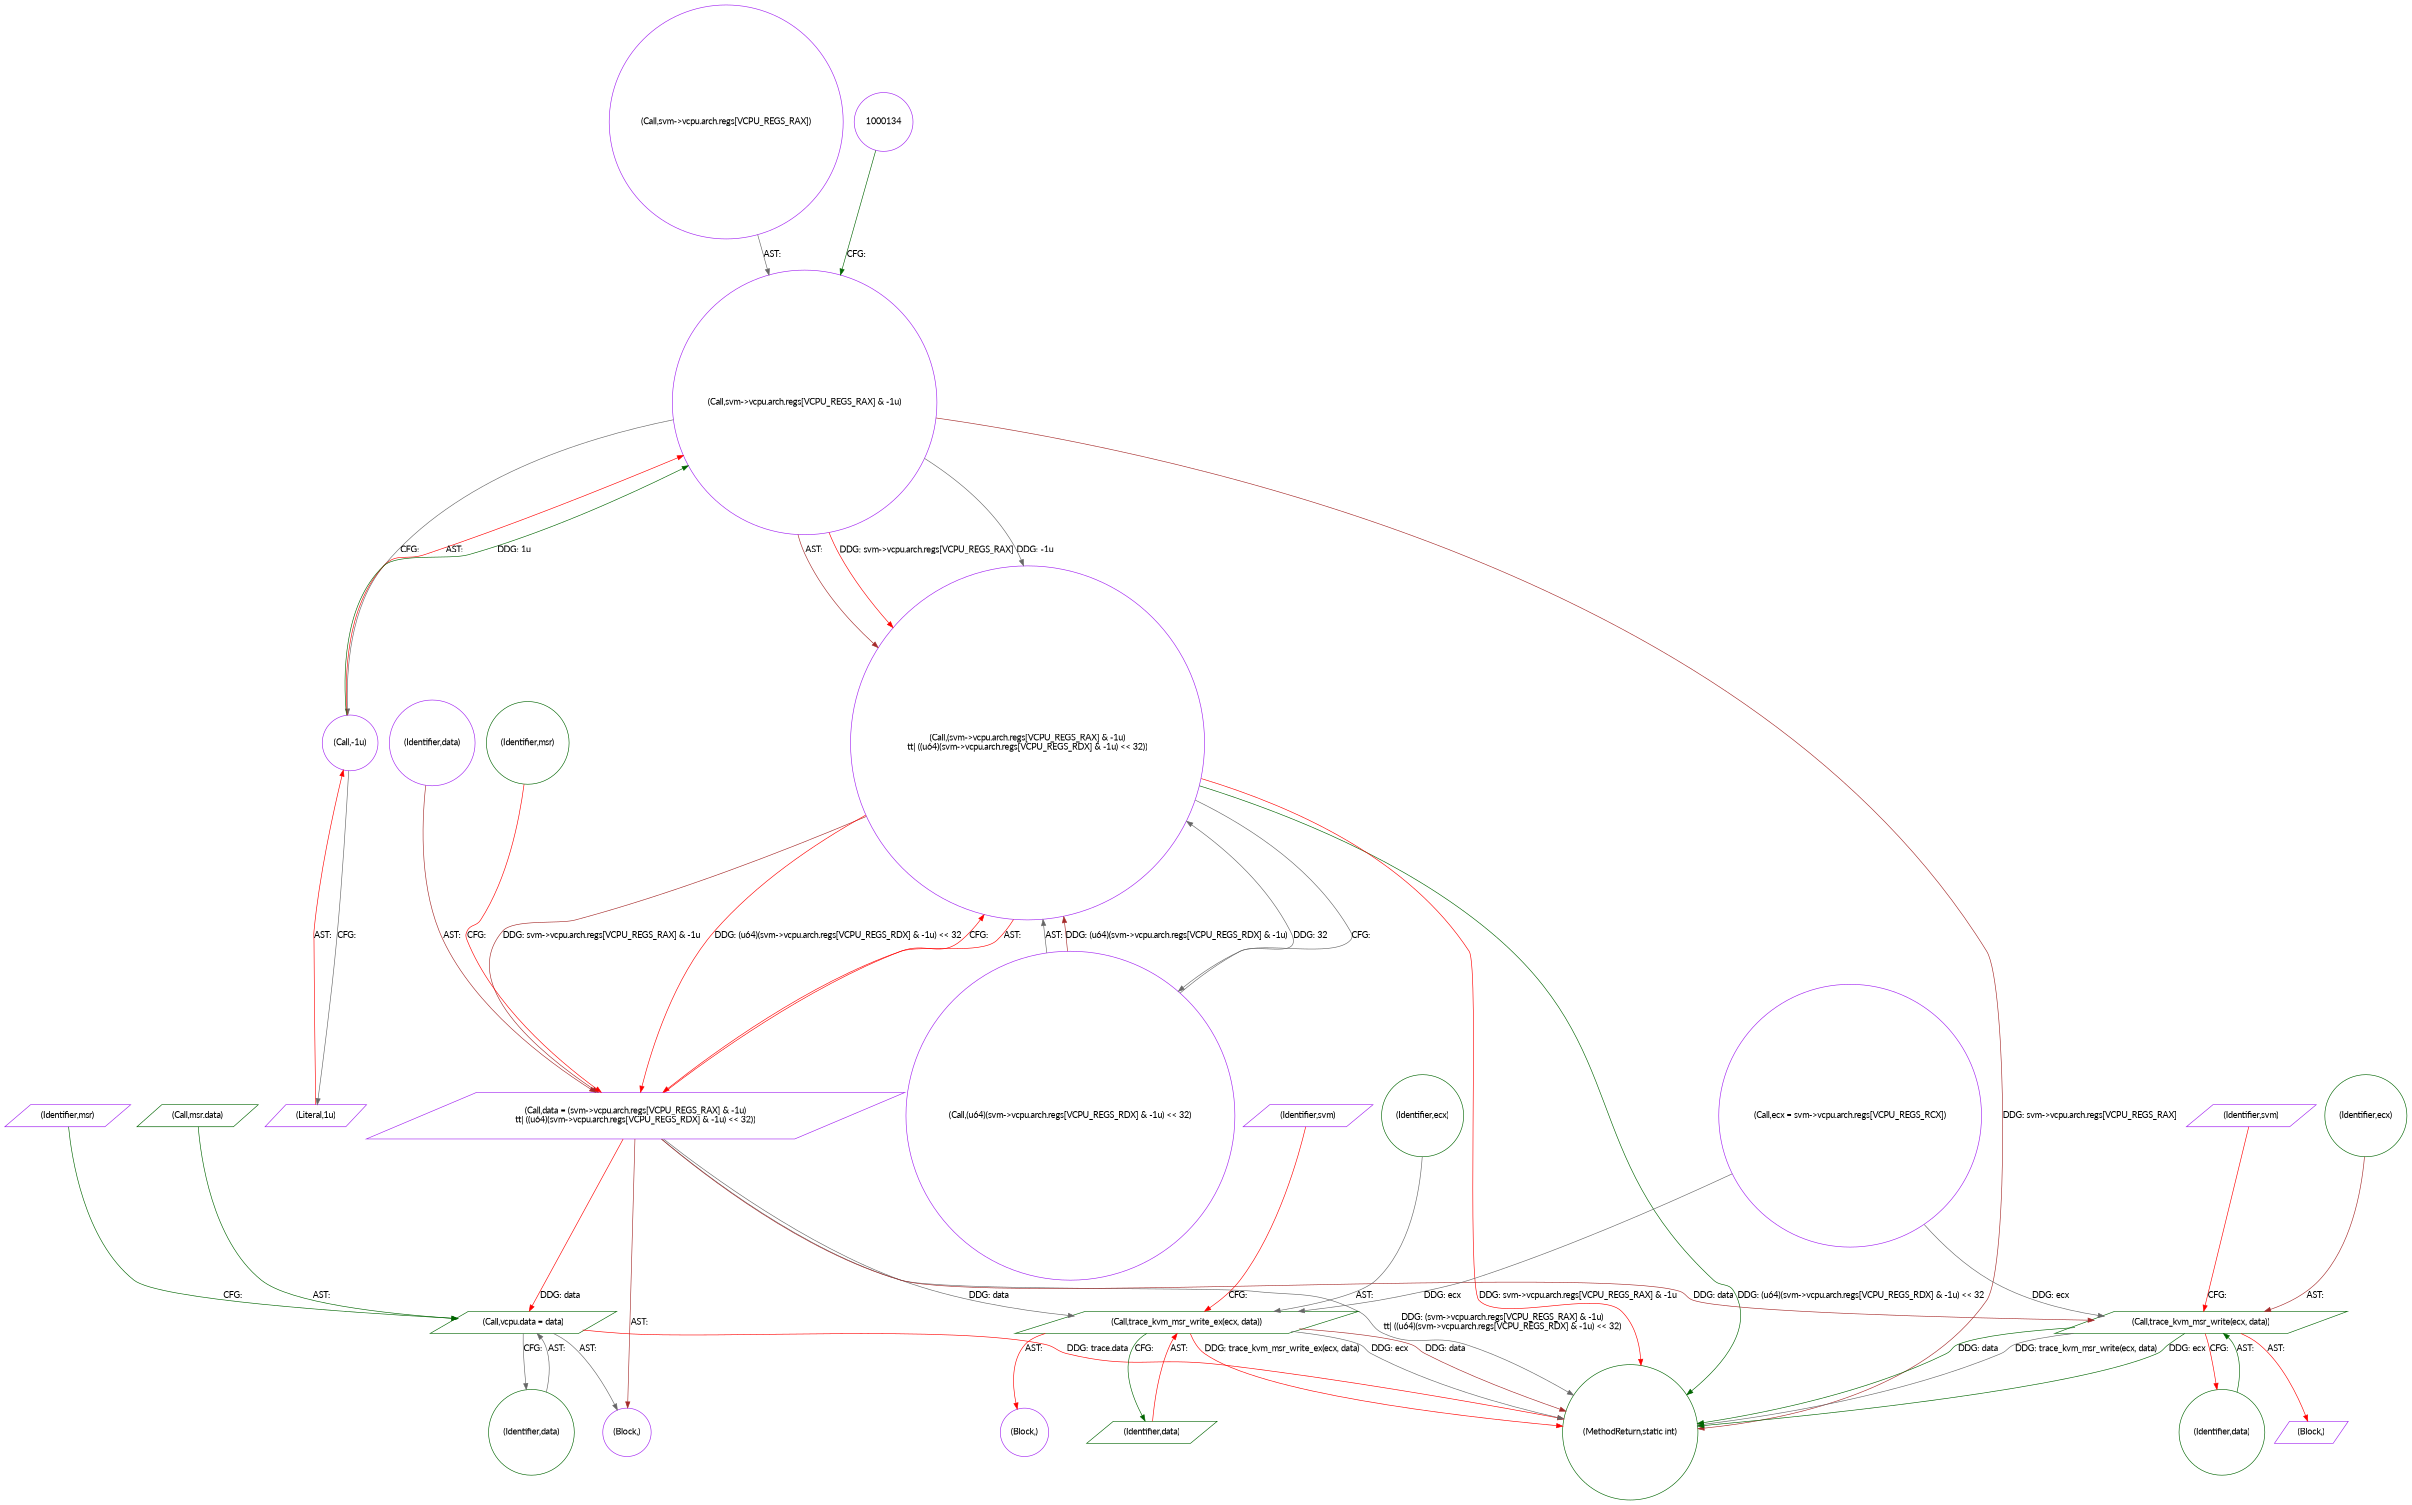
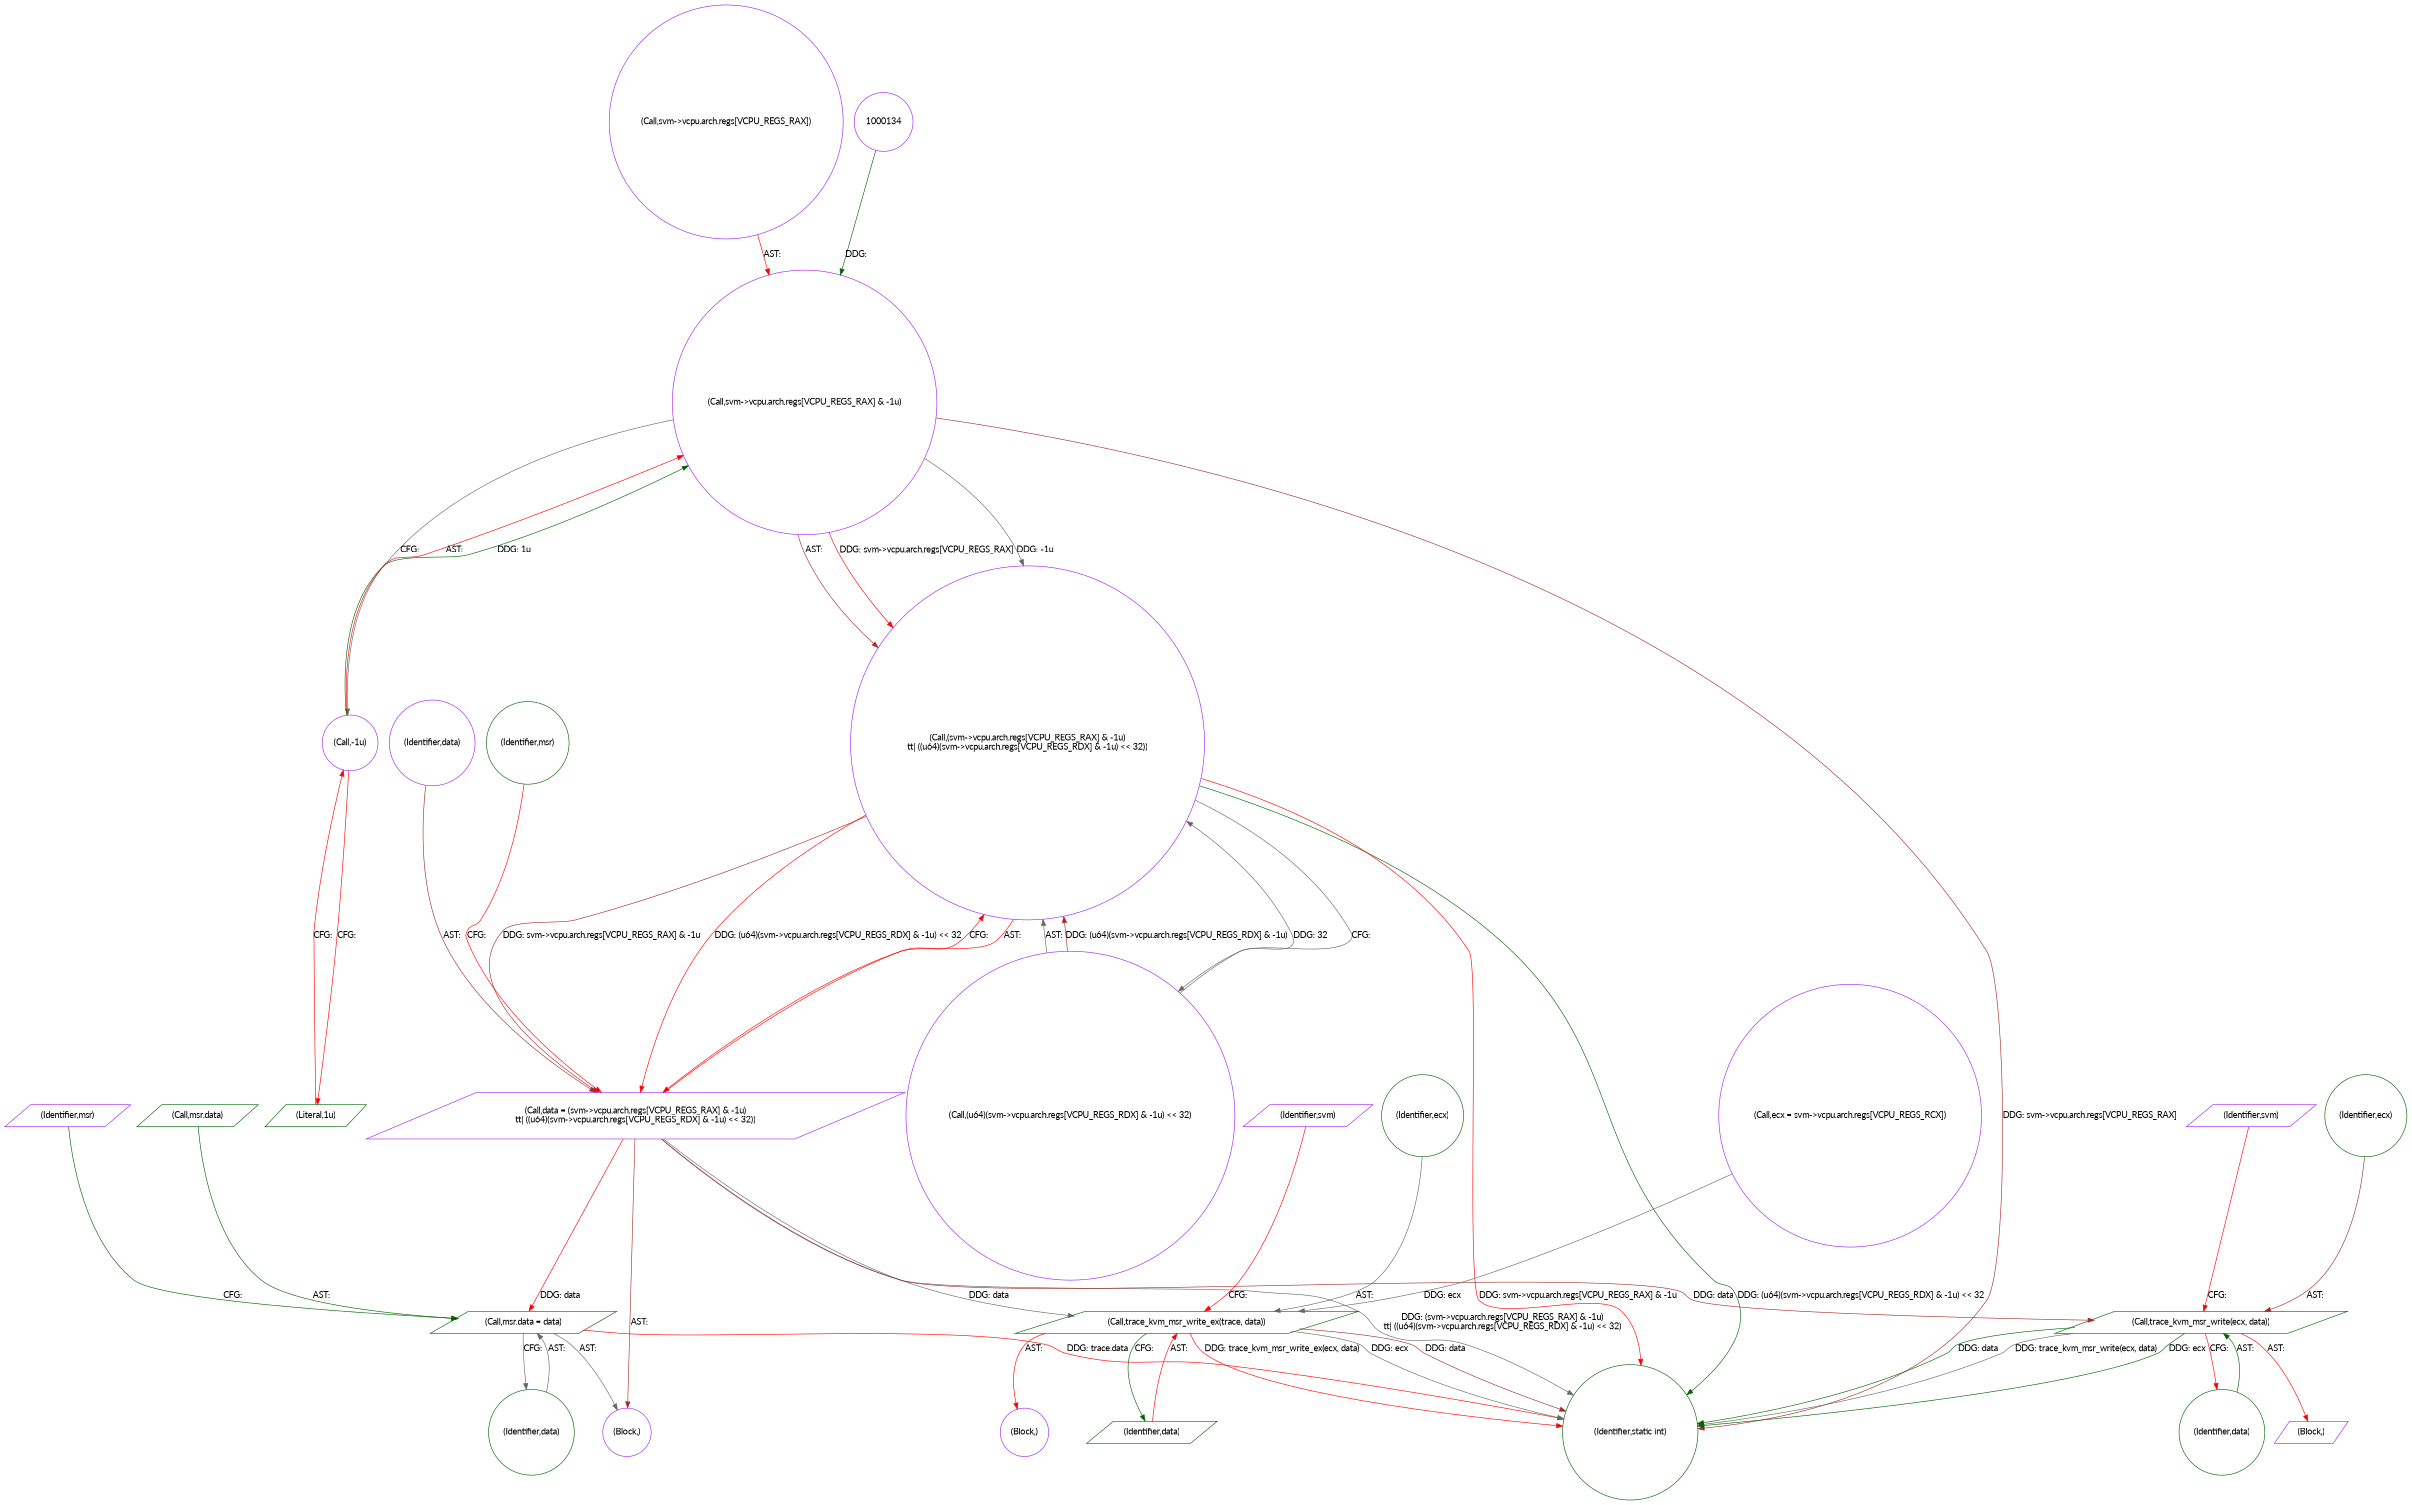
(762, 252) -> (762, 252)
(858, 255) -> (858, 255)
(337, 935) -> (337, 935)
(324, 936) -> (324, 936)
(316, 1116) -> (316, 1116)
(2002, 1287) -> none
(523, 1322) -> (523, 1322)
(1187, 1322) -> (1187, 1322)
(1630, 1432) -> (1630, 1432)
